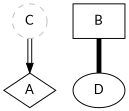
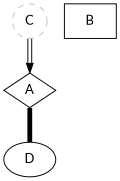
(99, 56) -> (30, 125)
